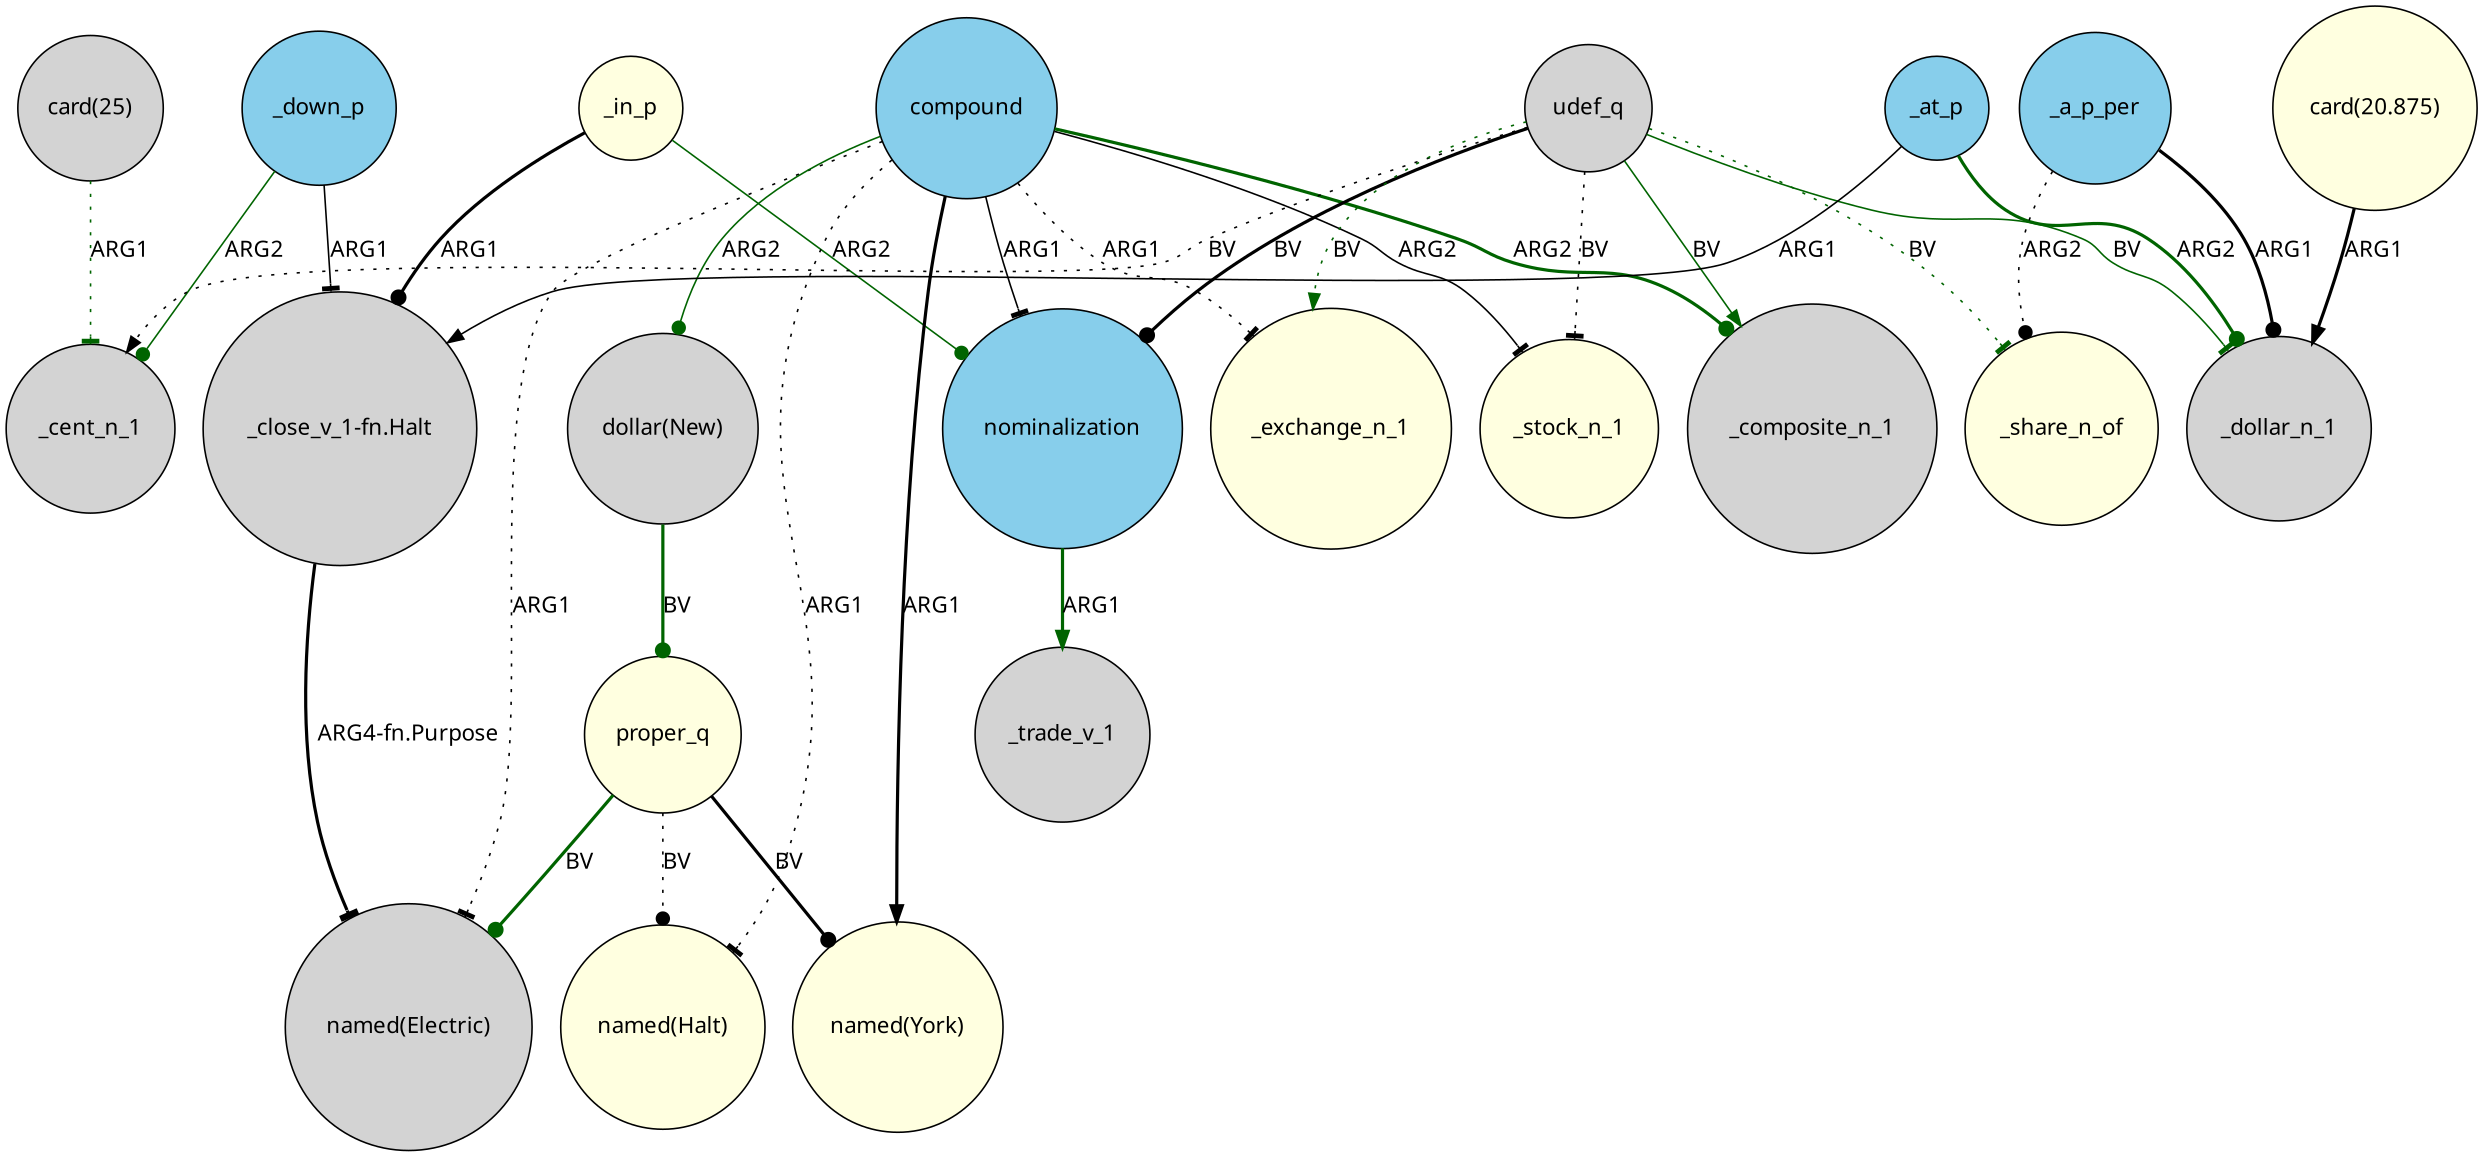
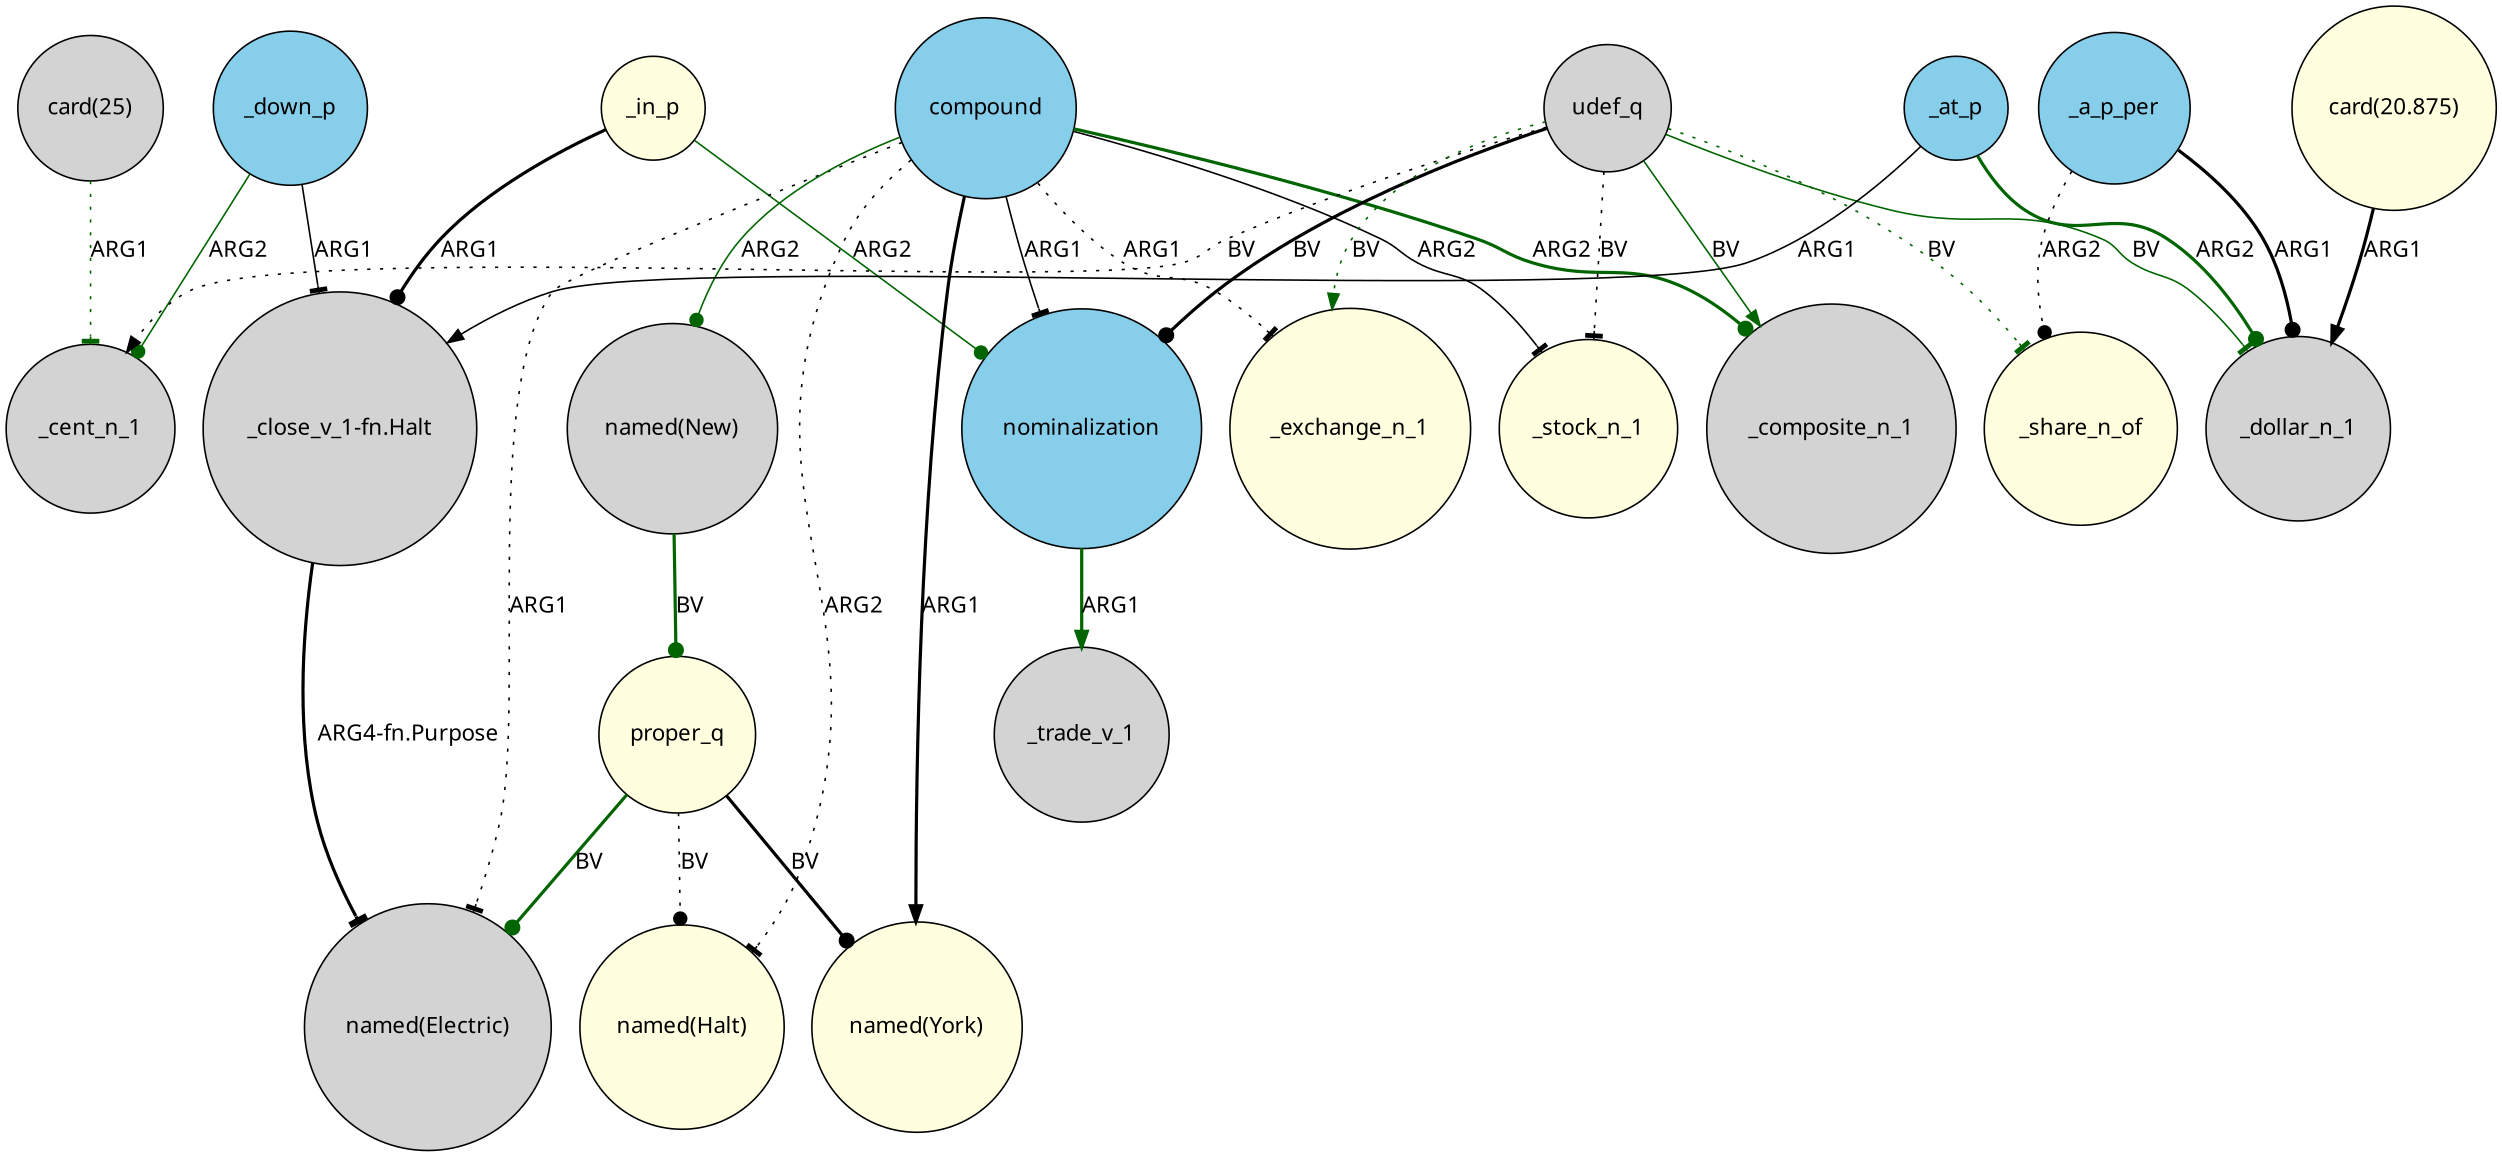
(663, 429) -> (672, 429)
(835, 607) -> (854, 607)
